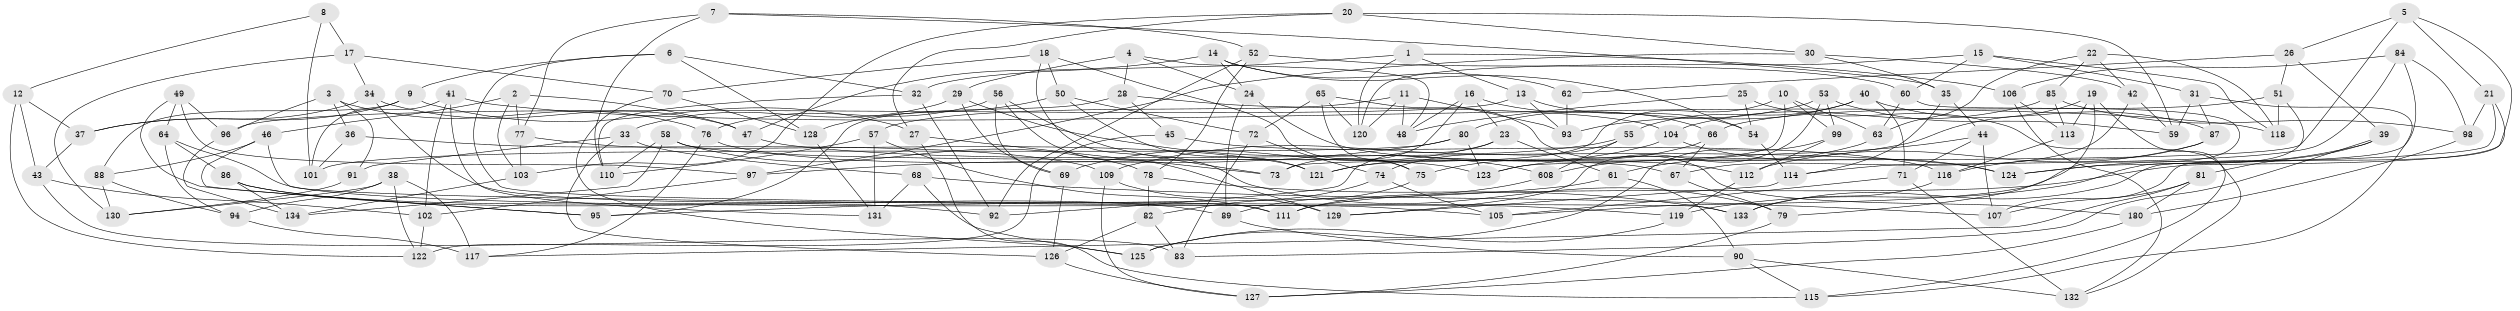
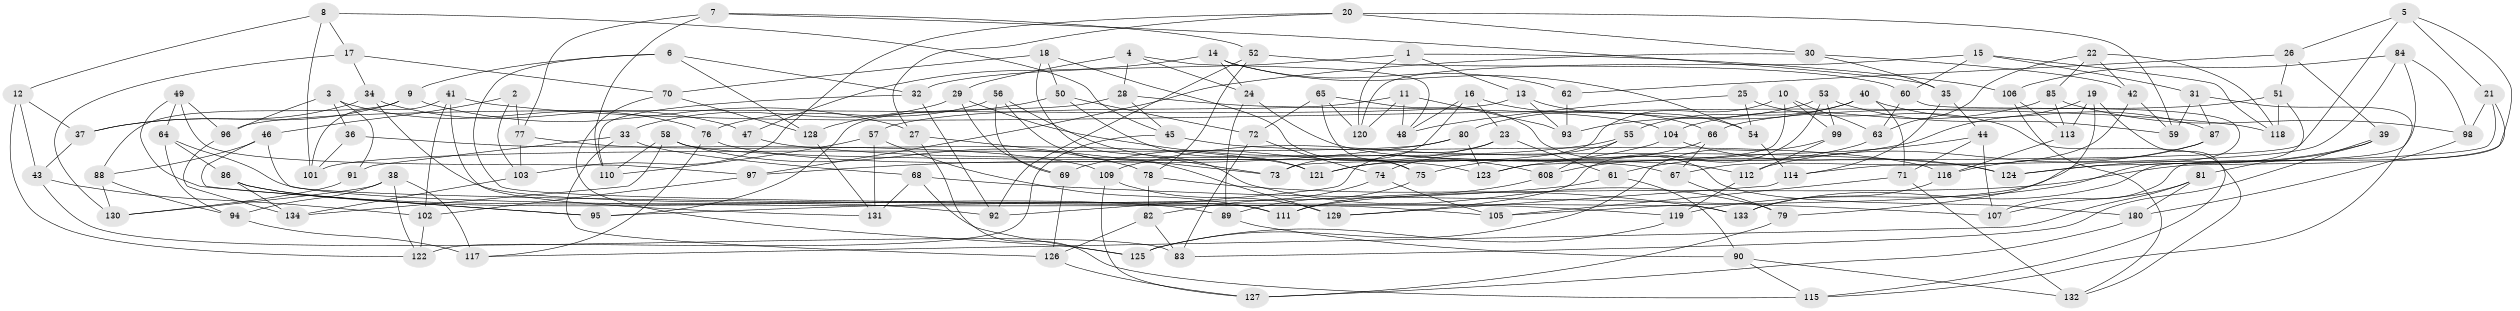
none -> (758, 30)
(639, 106) -> none
